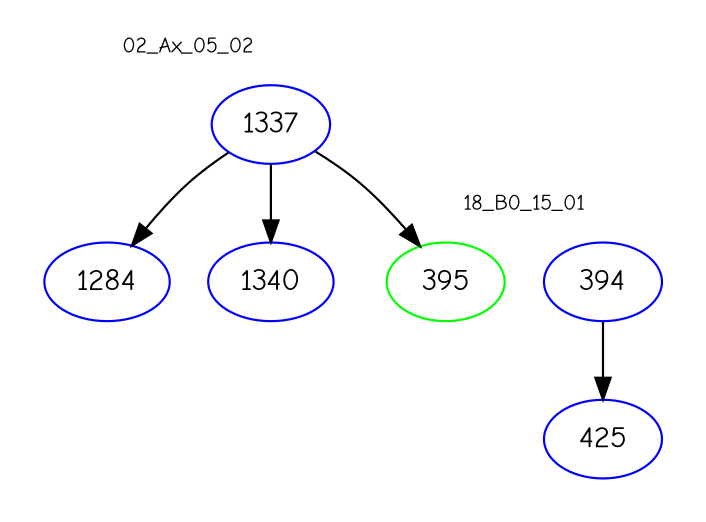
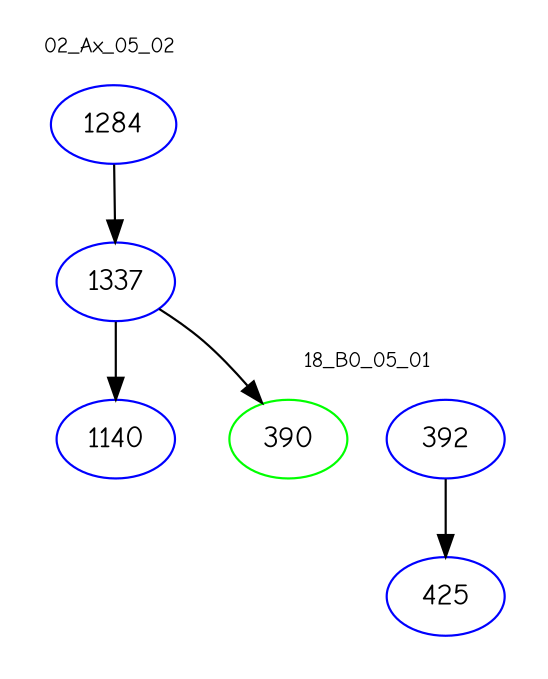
(184, 187) -> (115, 192)
(524, 204) -> (367, 362)
(271, 282) -> (116, 439)
(446, 282) -> (288, 439)
(603, 282) -> (446, 439)
